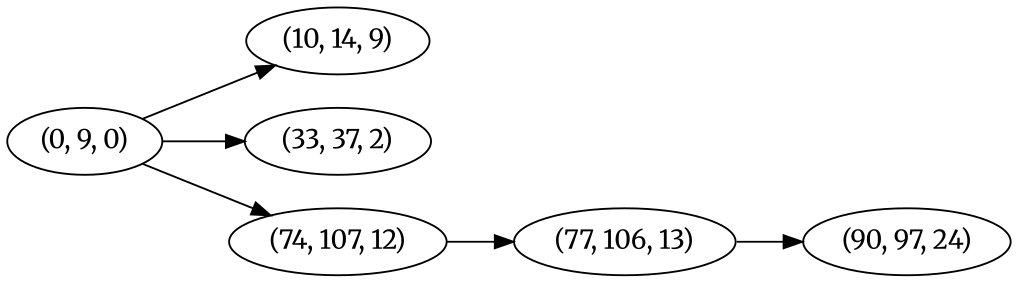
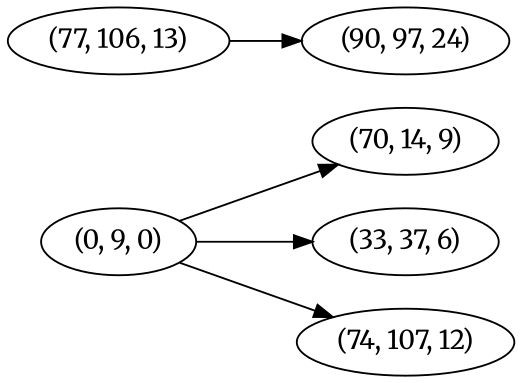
(338, 41) -> (406, 141)
(338, 141) -> (406, 242)
(471, 242) -> none
